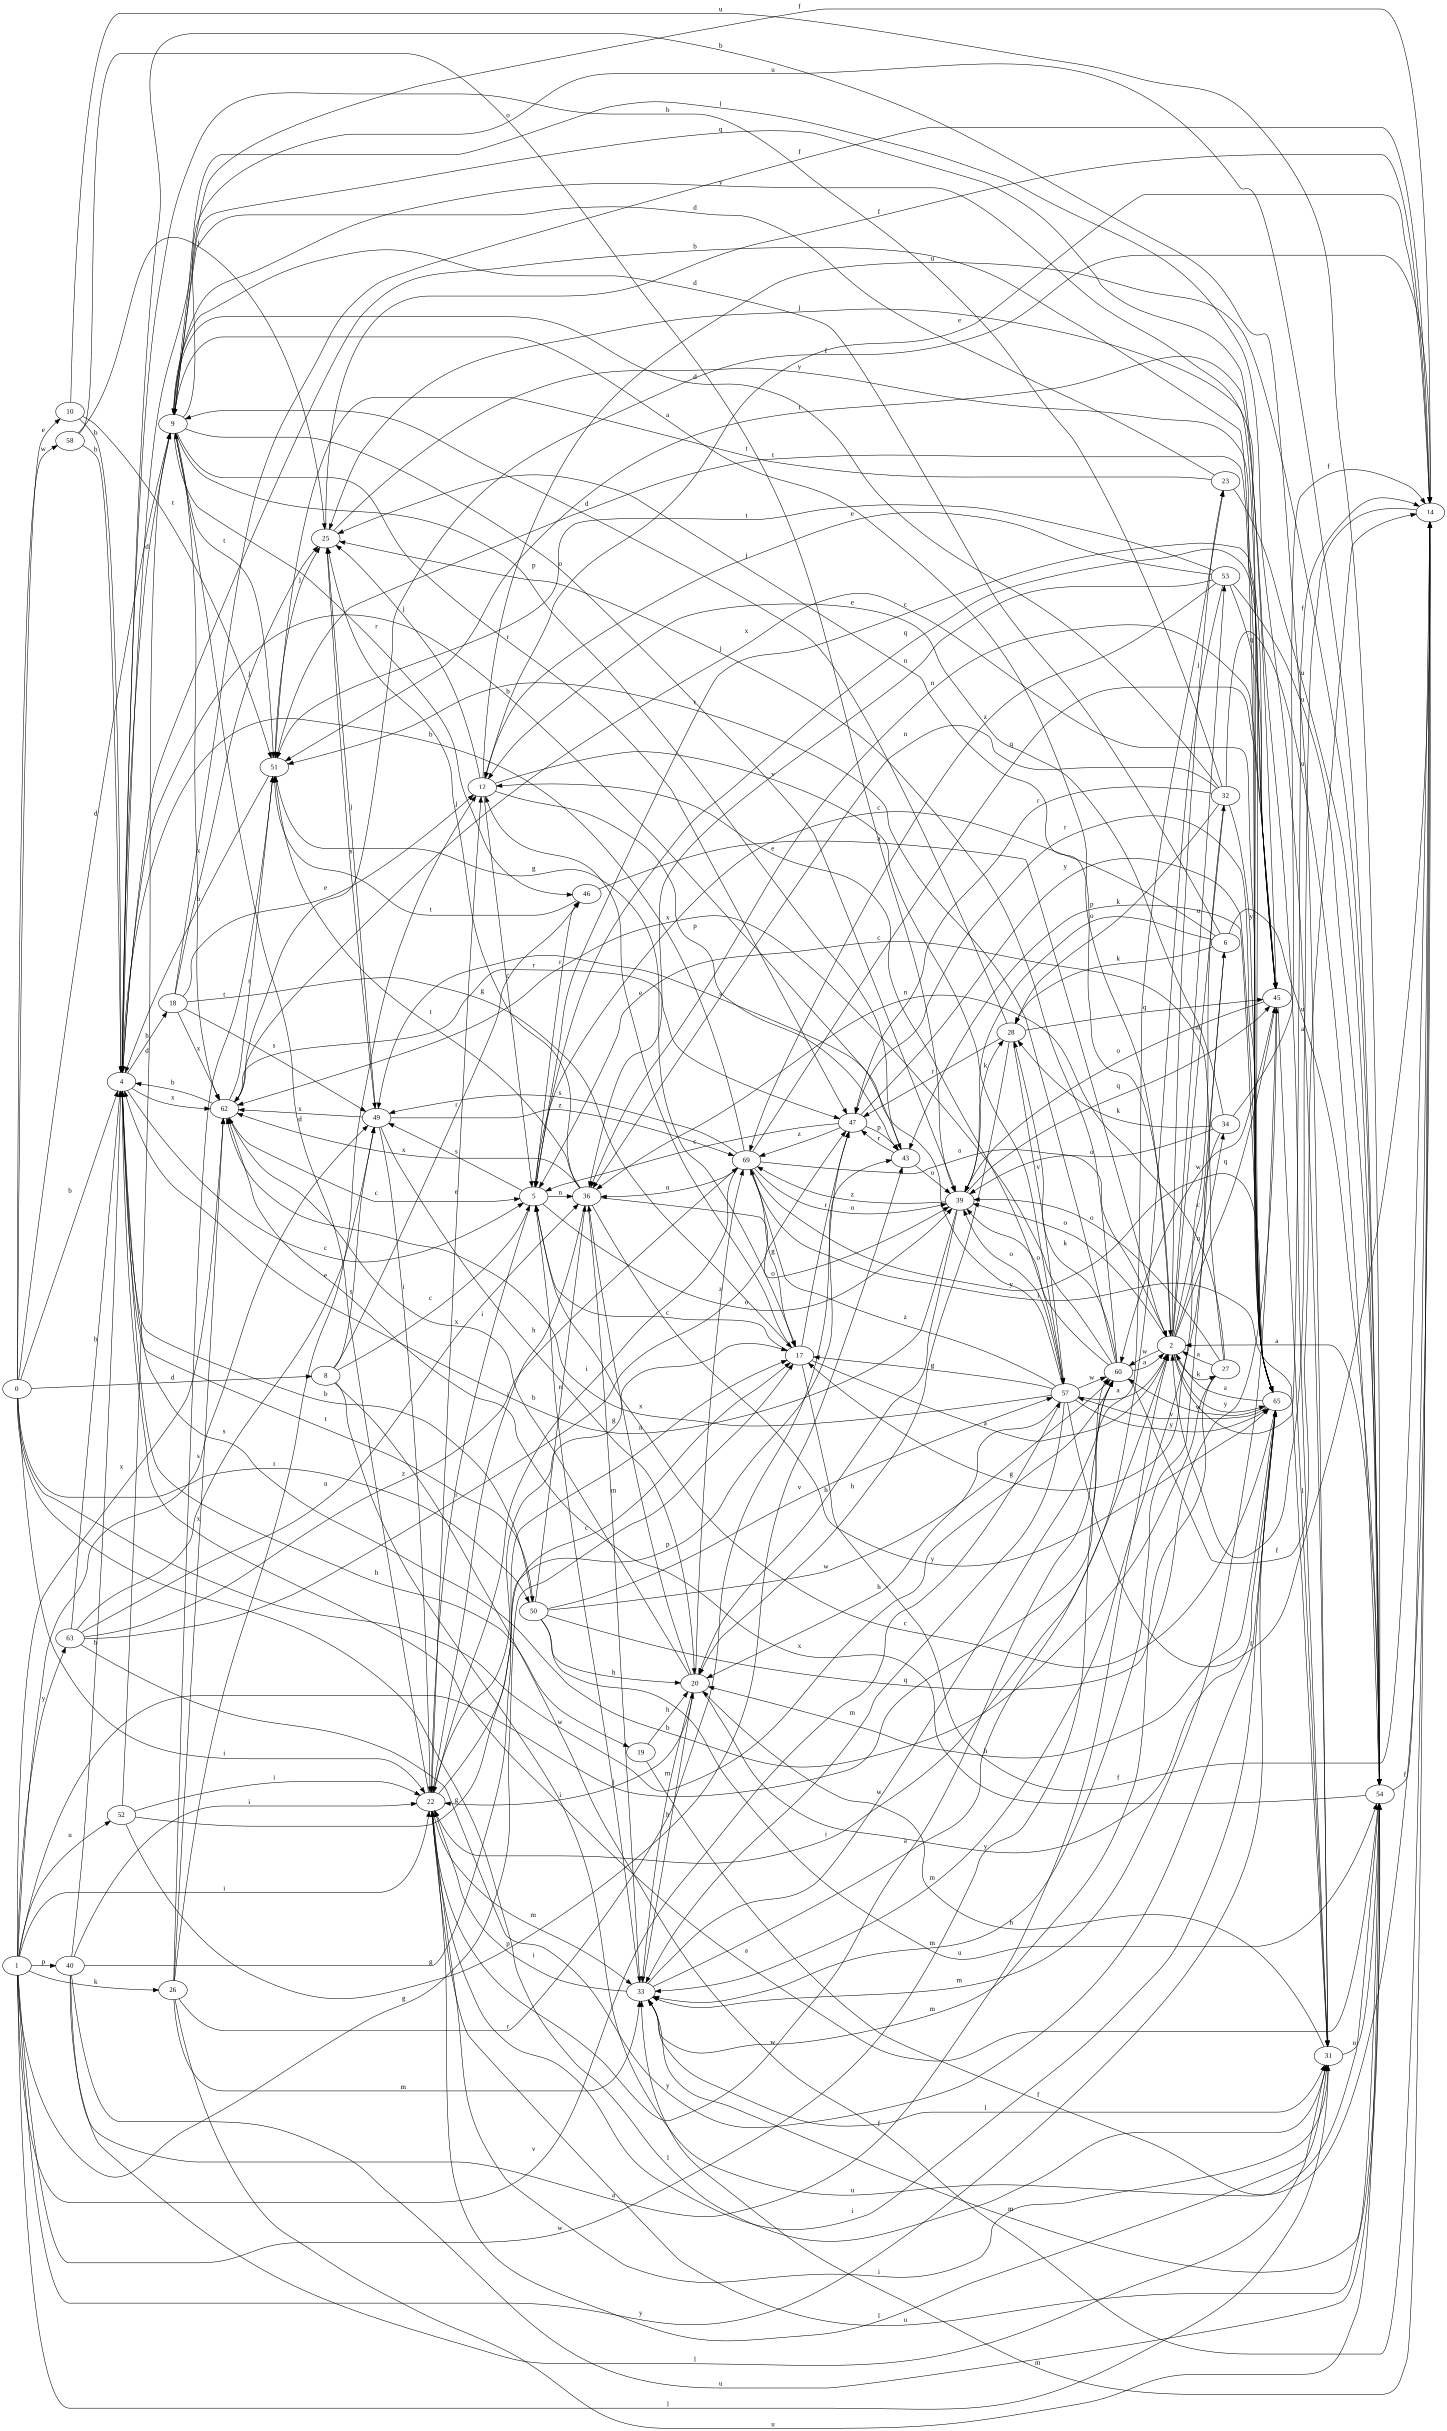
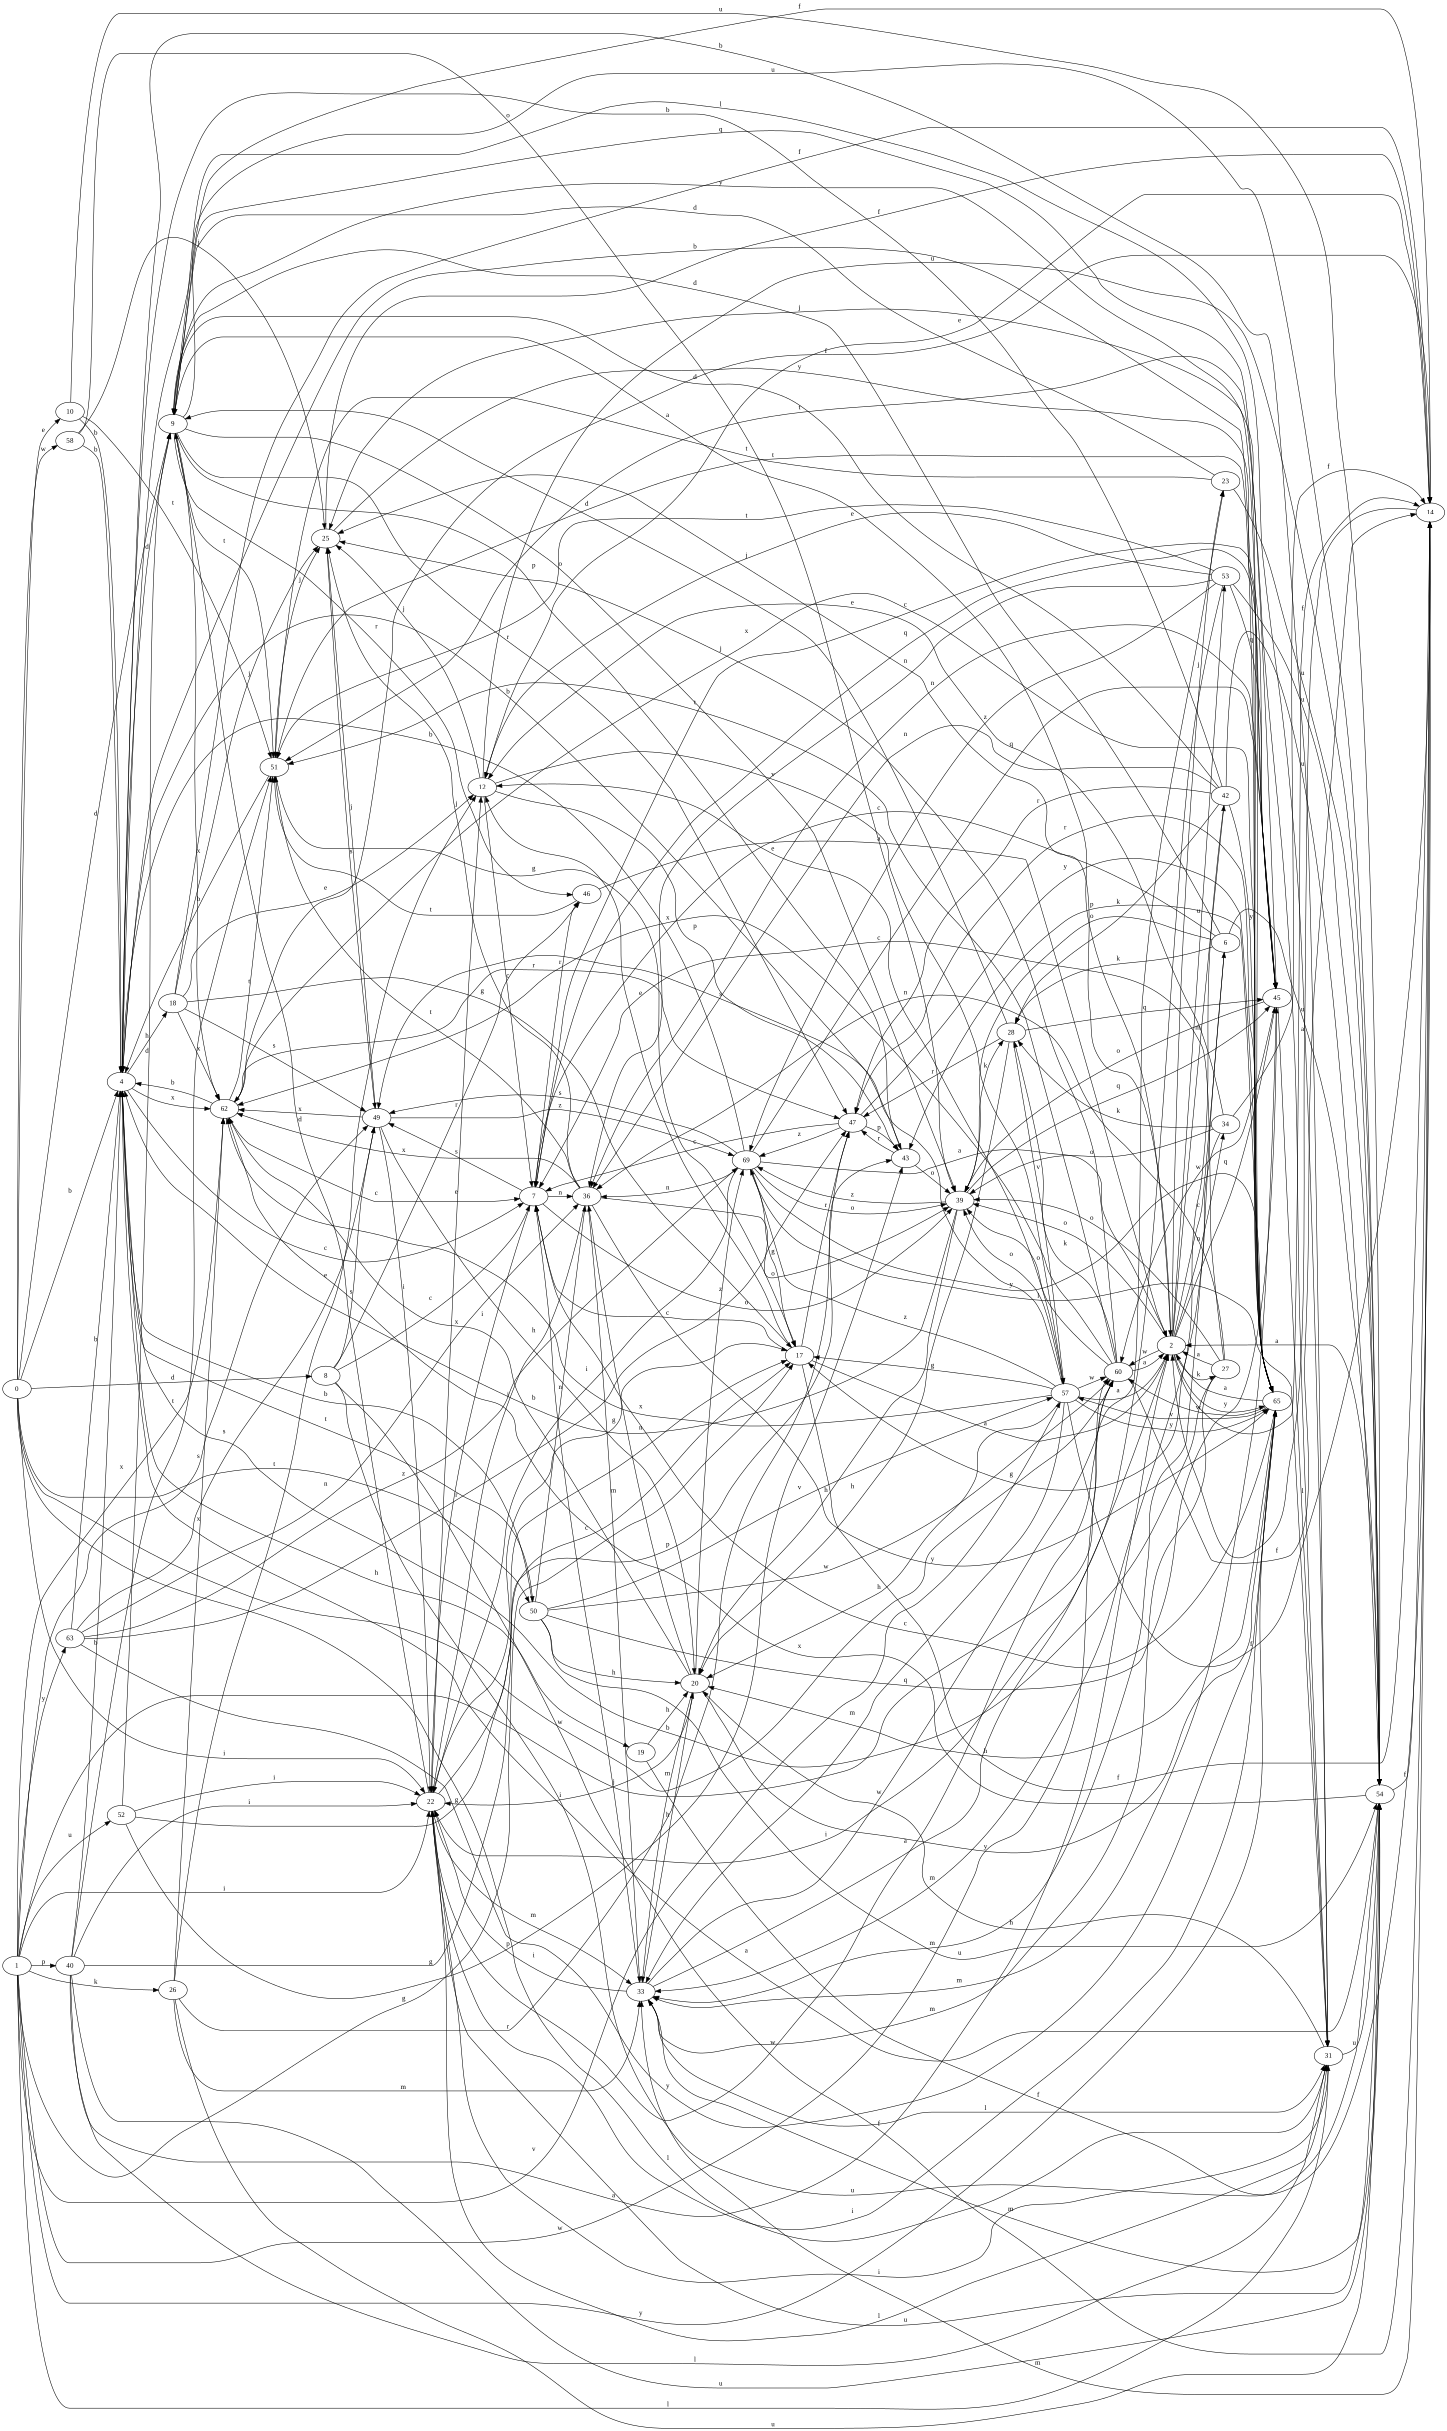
(1226, 796) -> (1226, 796)
(534, 1196) -> (534, 1196)
(192, 1408) -> (193, 1341)
